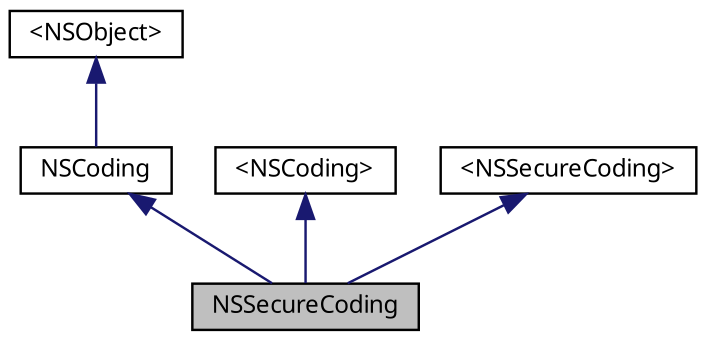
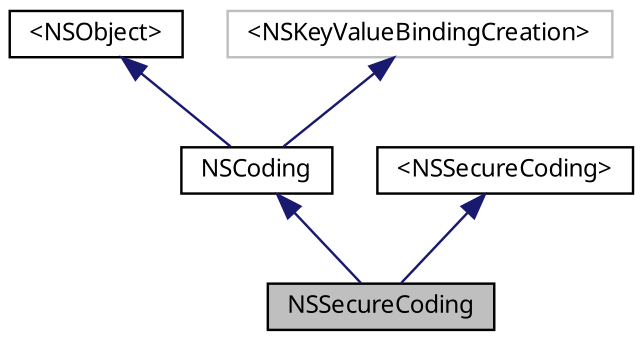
none -> (420, 34)
(306, 170) -> none
